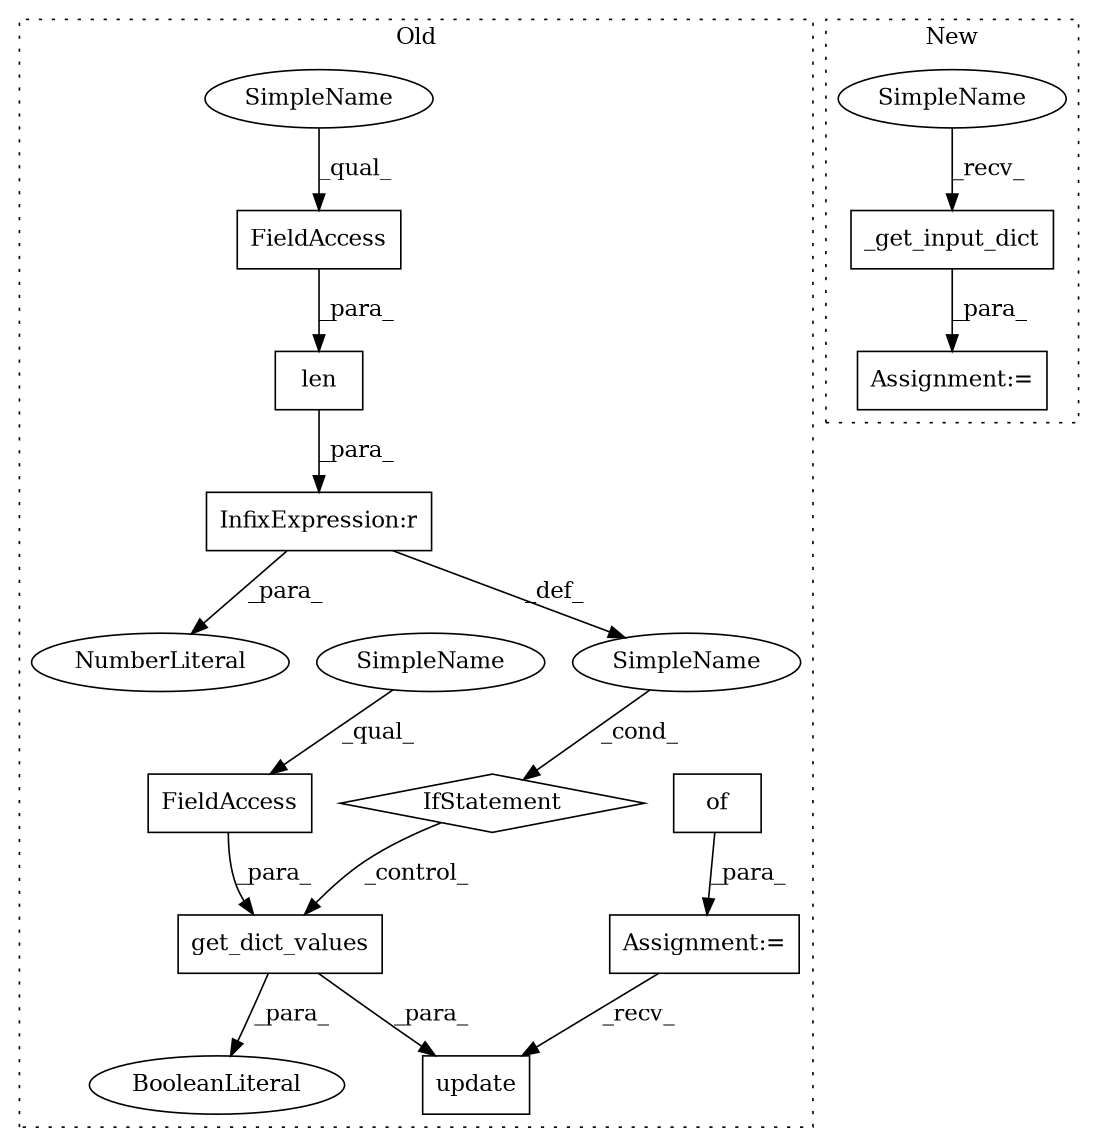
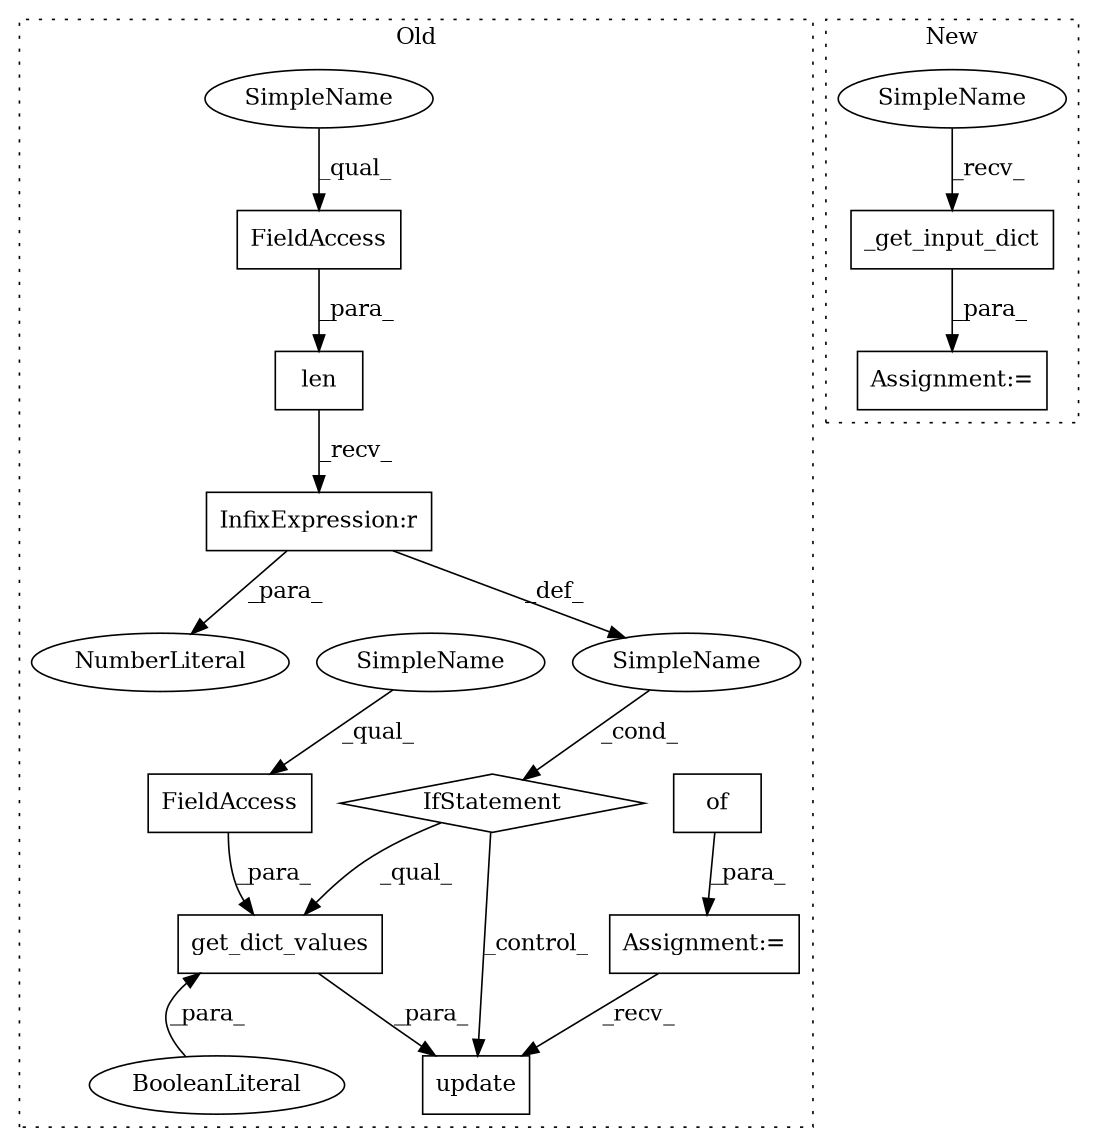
(356, 451) -> (356, 451)
(416, 874) -> (416, 874)
none -> (485, 936)
(253, 1007) -> (166, 1019)
